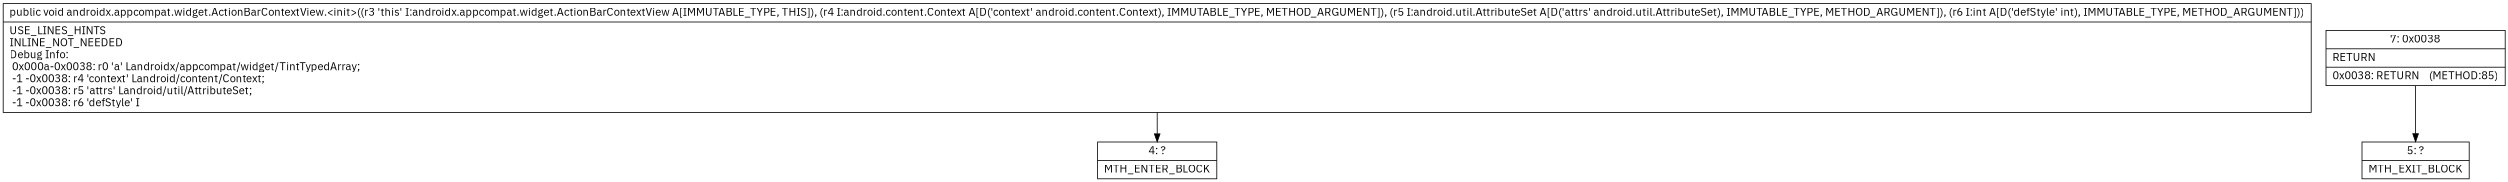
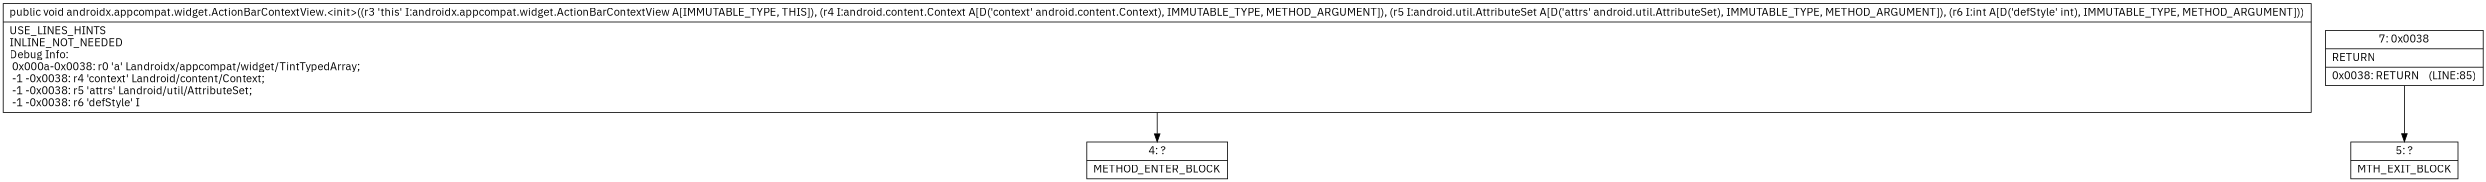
(2416, 76) -> (2404, 76)
(1157, 169) -> (1157, 169)
